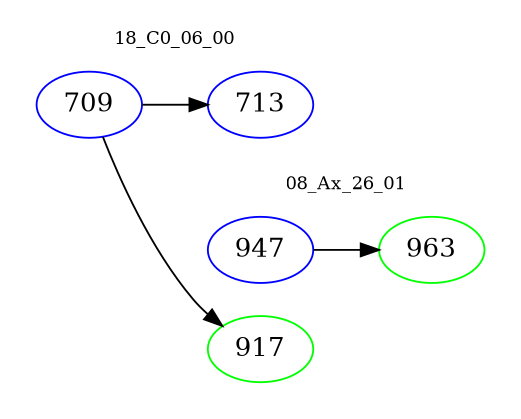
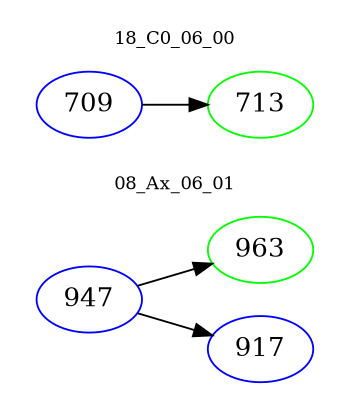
(261, 105) -> (261, 105)
(346, 185) -> (175, 185)
(147, 231) -> (166, 322)
(261, 349) -> (261, 349)
